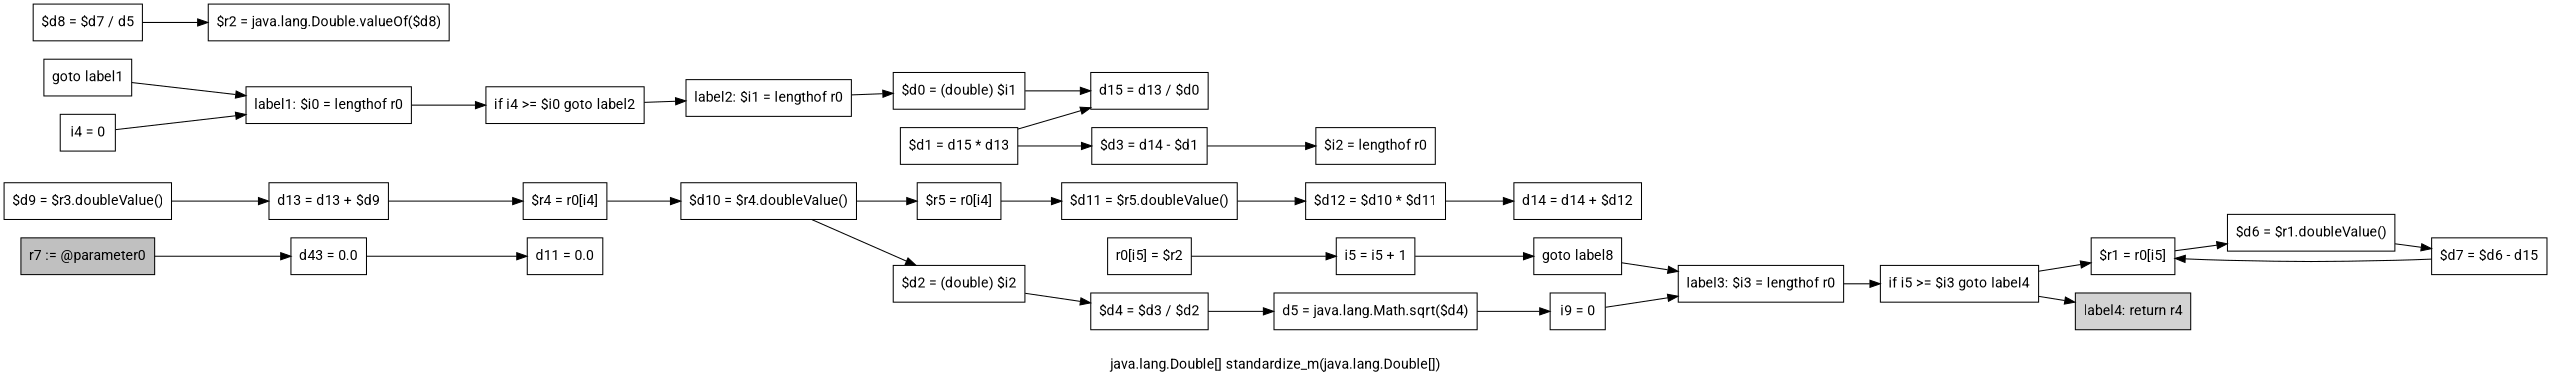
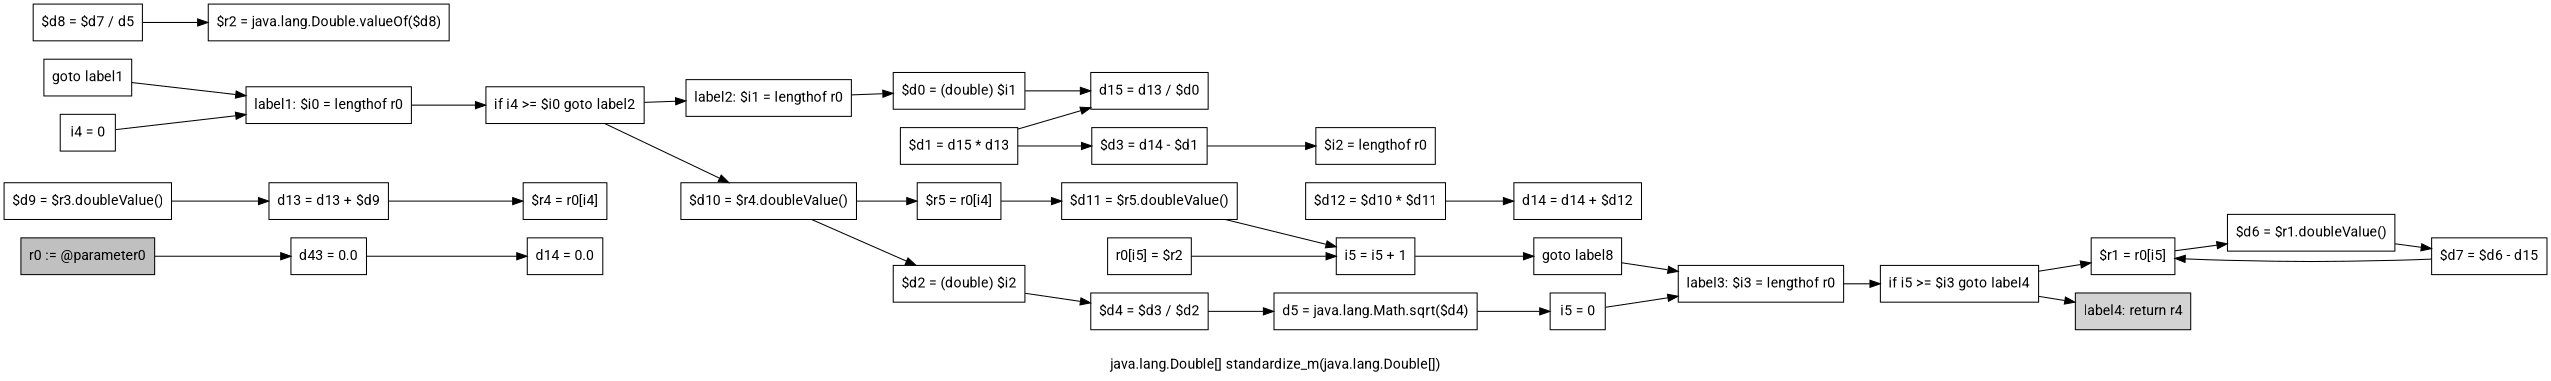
(639, 201) -> (662, 151)
(1266, 201) -> (1276, 232)
(88, 256) -> (88, 256)
(565, 256) -> (565, 256)
(1578, 311) -> (1578, 311)
